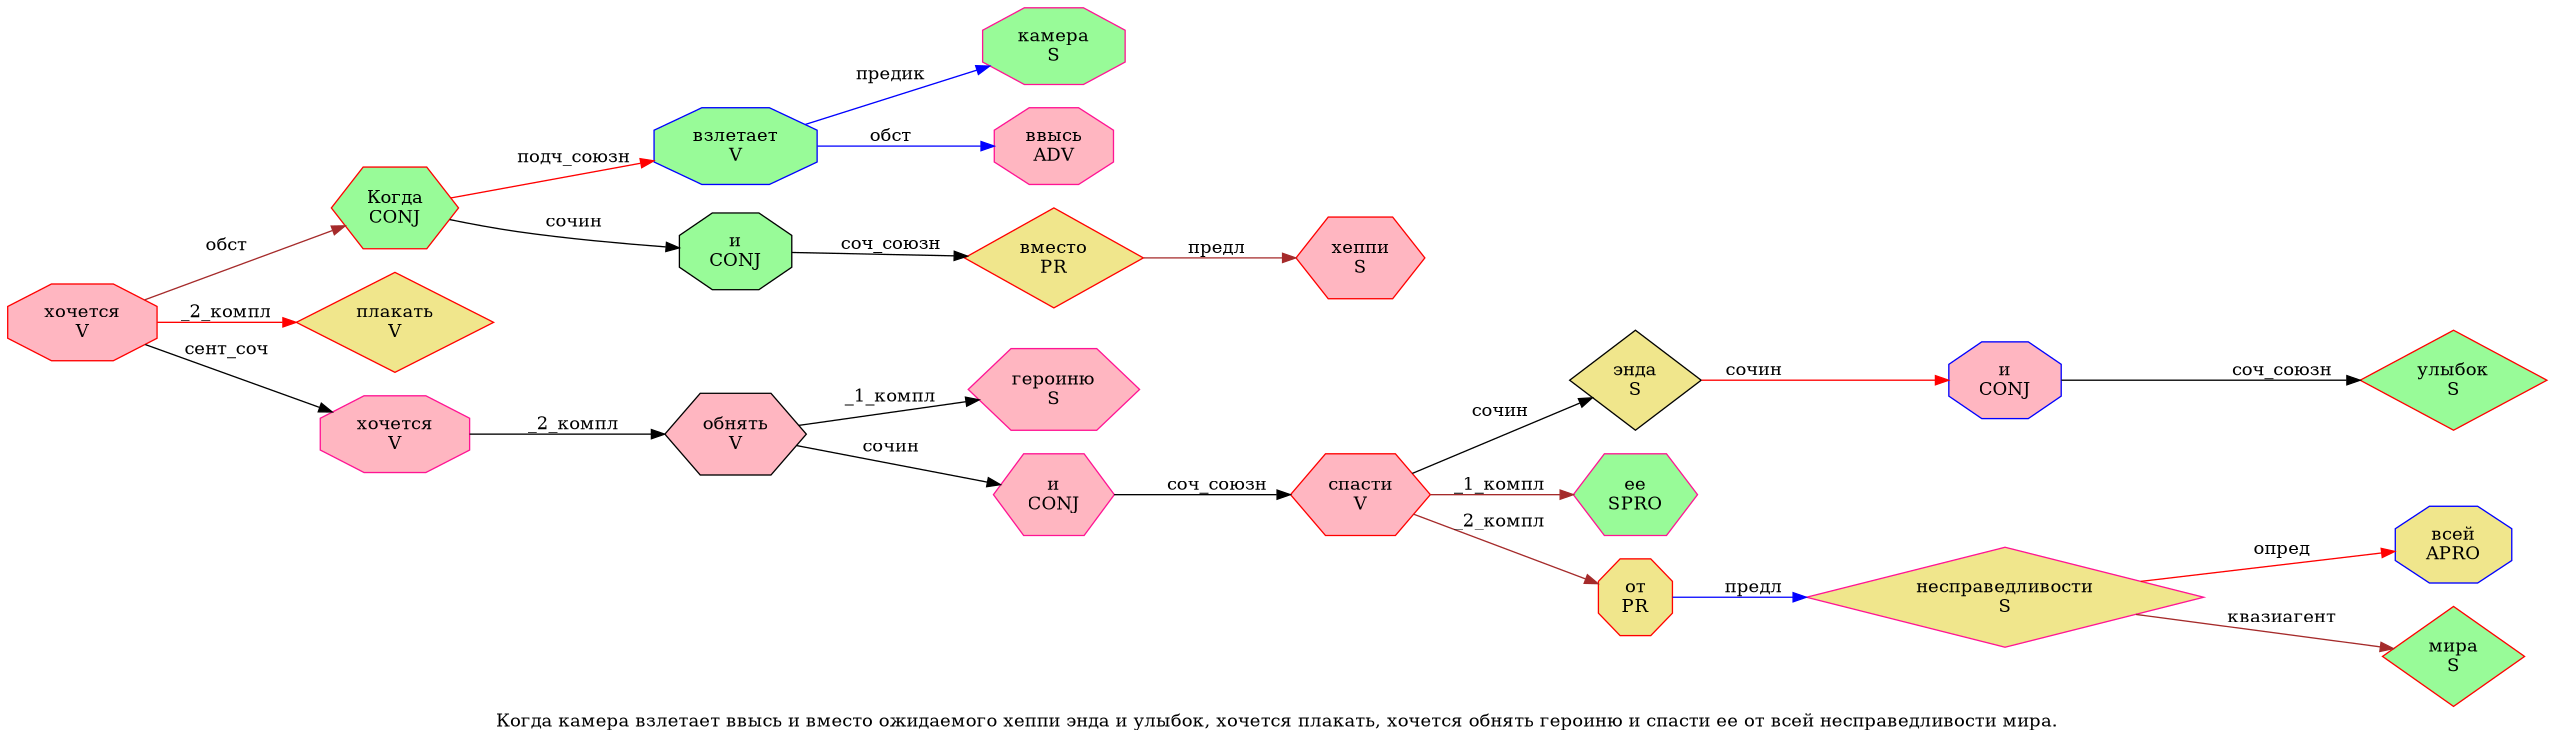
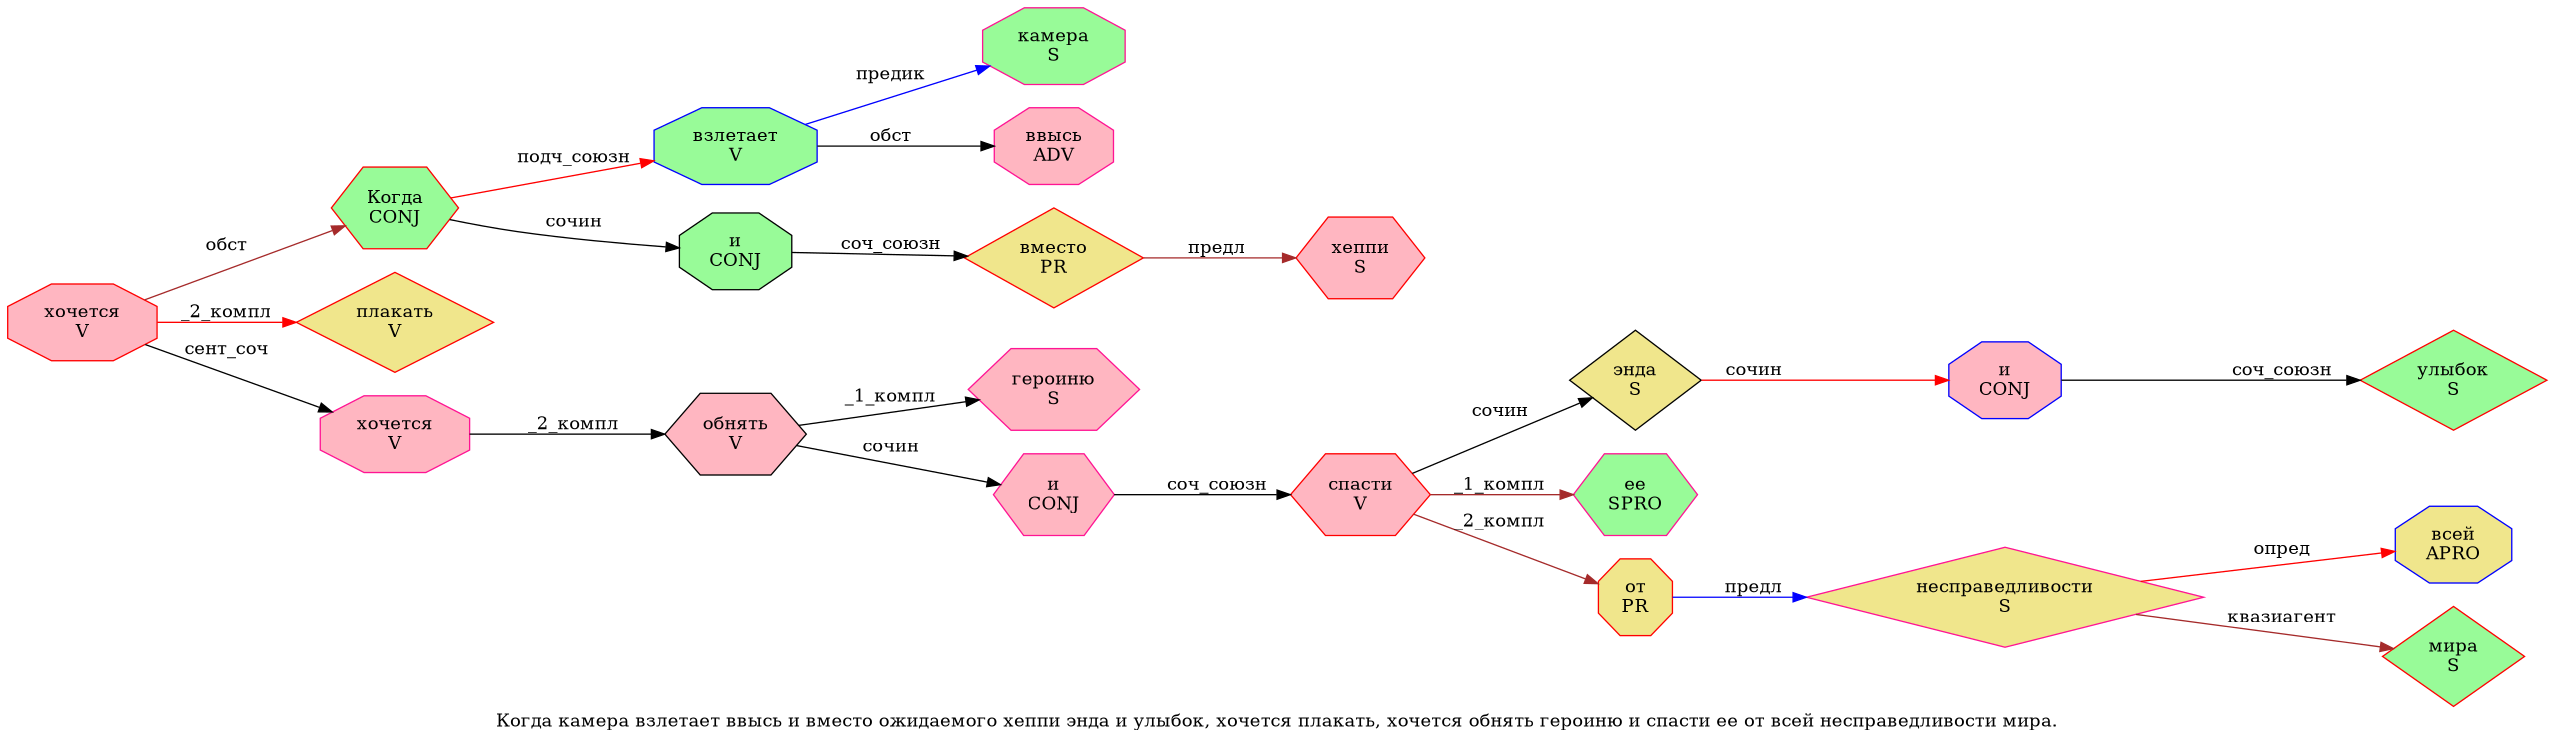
(899, 146) -> (899, 146)
